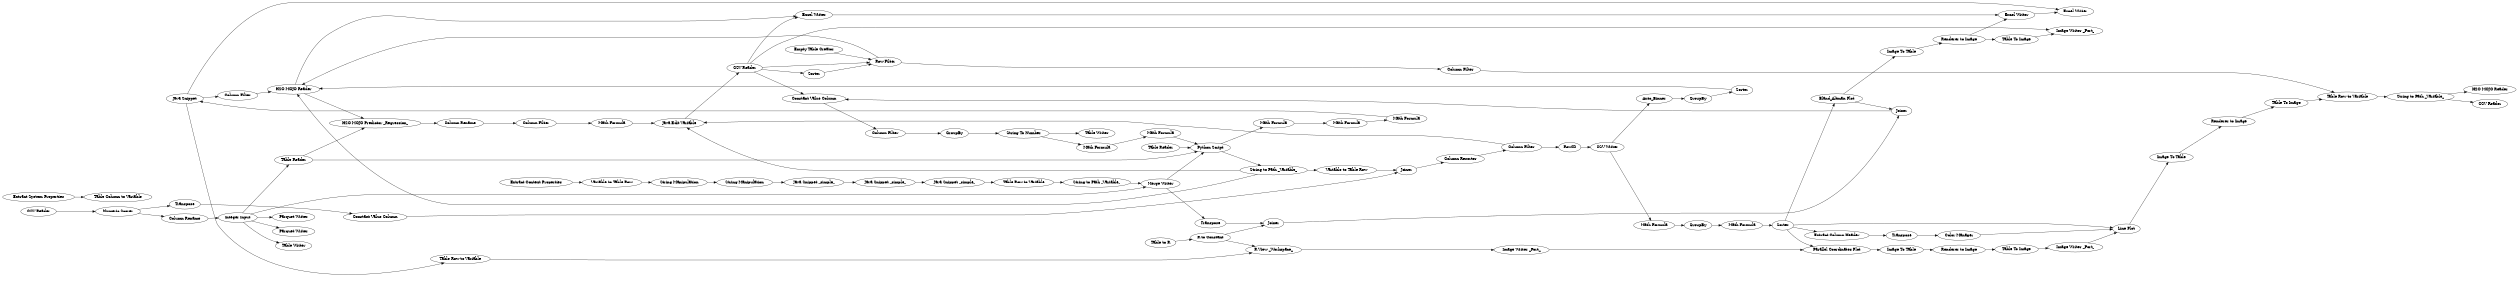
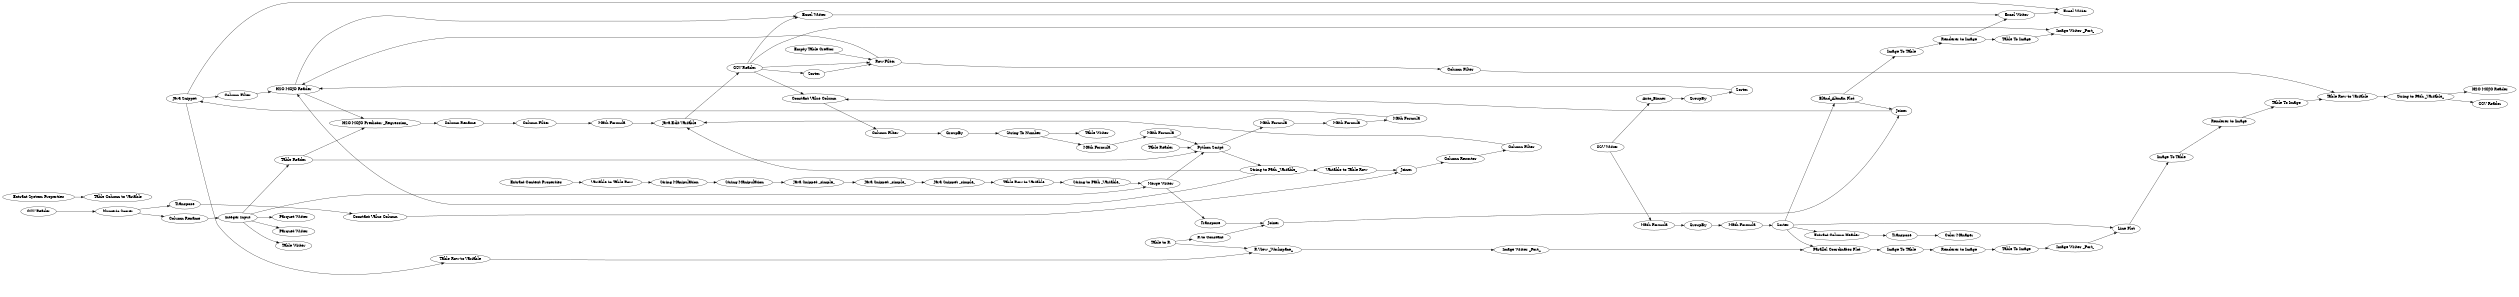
(1570, 147) -> none
(2045, 232) -> none
(1239, 243) -> (1210, 246)
